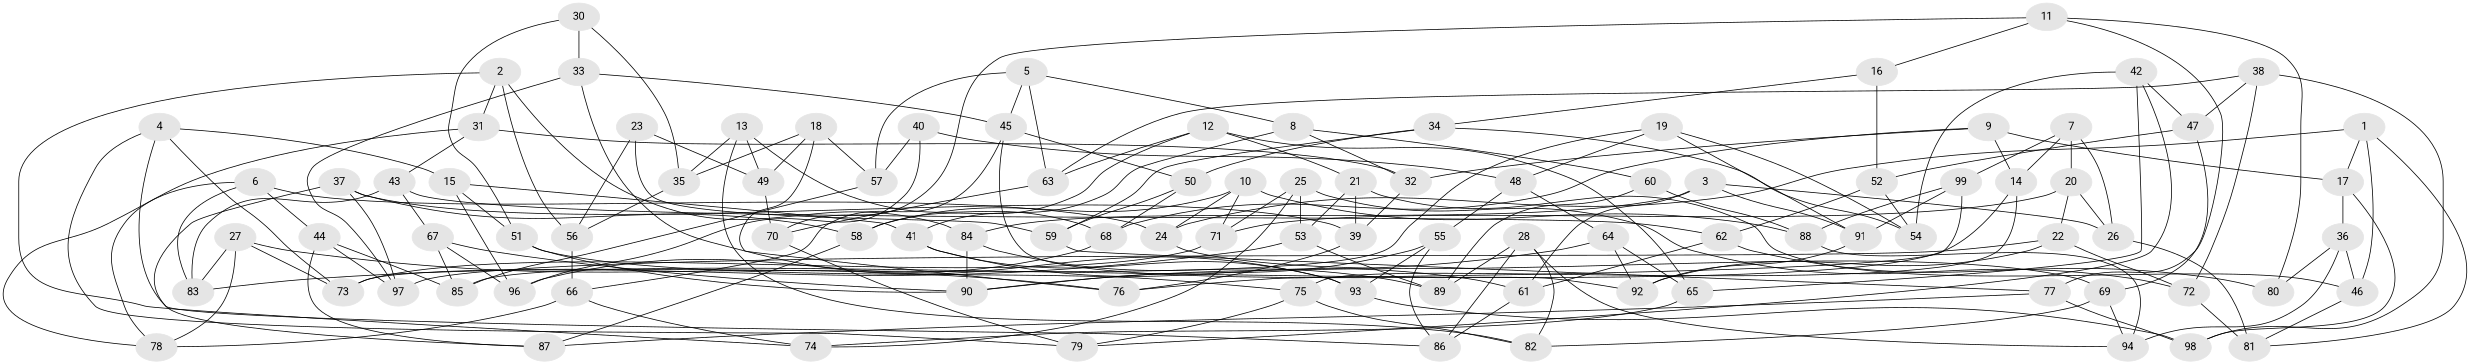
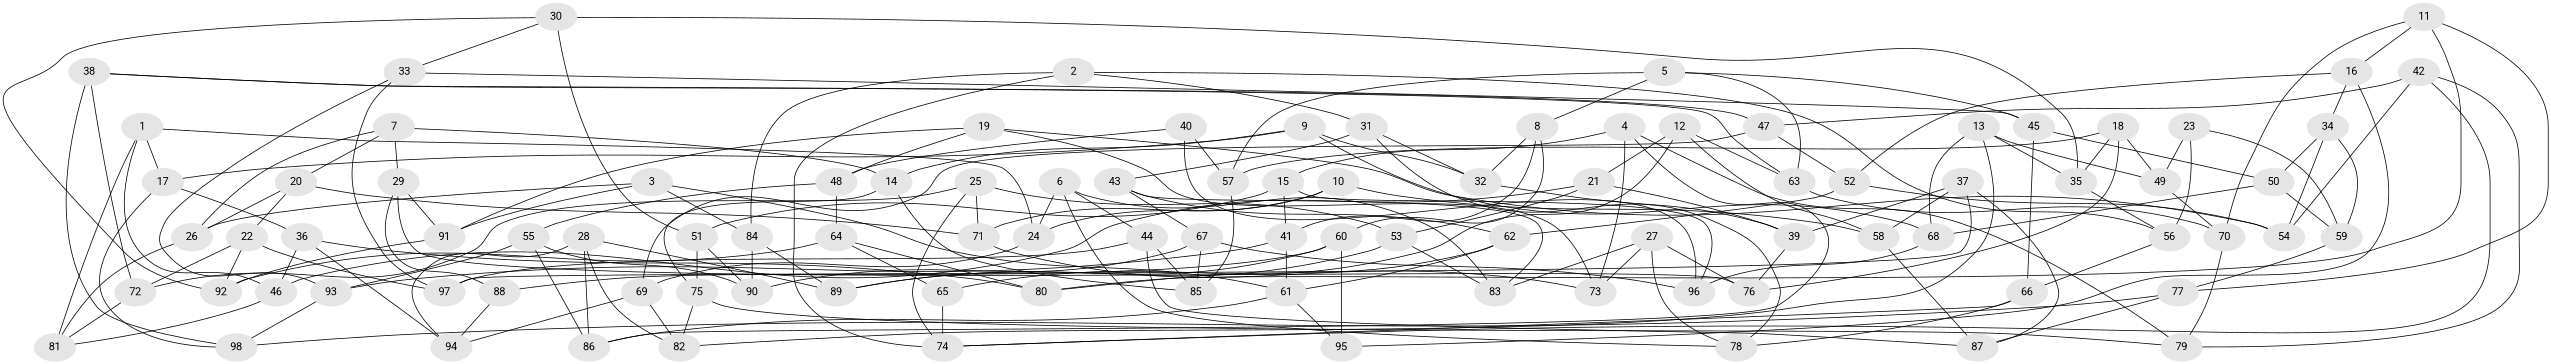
(1961, 182) -> (399, 182)
(1523, 217) -> none
(2084, 263) -> (1928, 327)
(1289, 270) -> (897, 254)
(1261, 277) -> (119, 40)
none -> (1341, 347)
